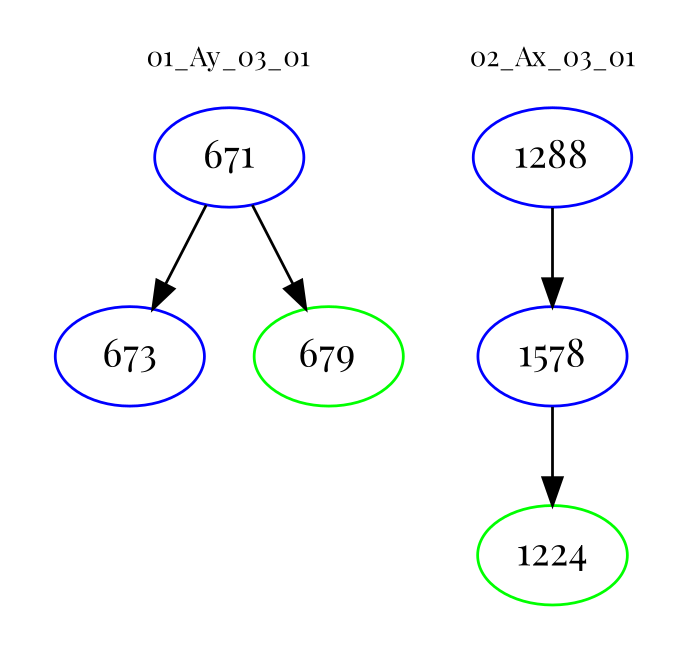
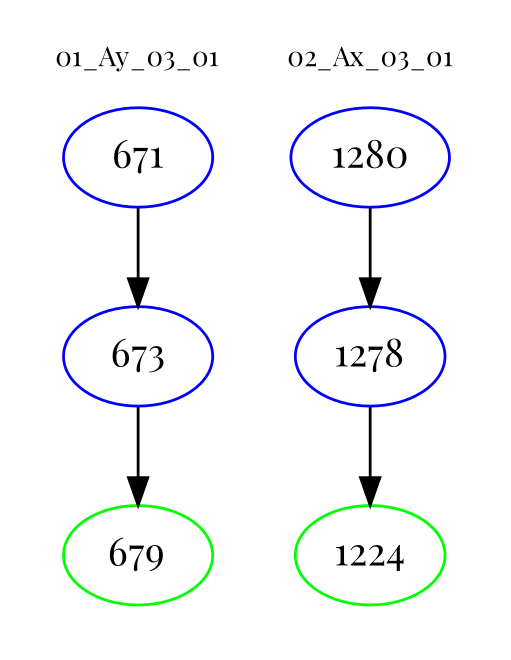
(552, 157) -> (370, 157)
(273, 245) -> (138, 442)
(552, 356) -> (370, 356)
